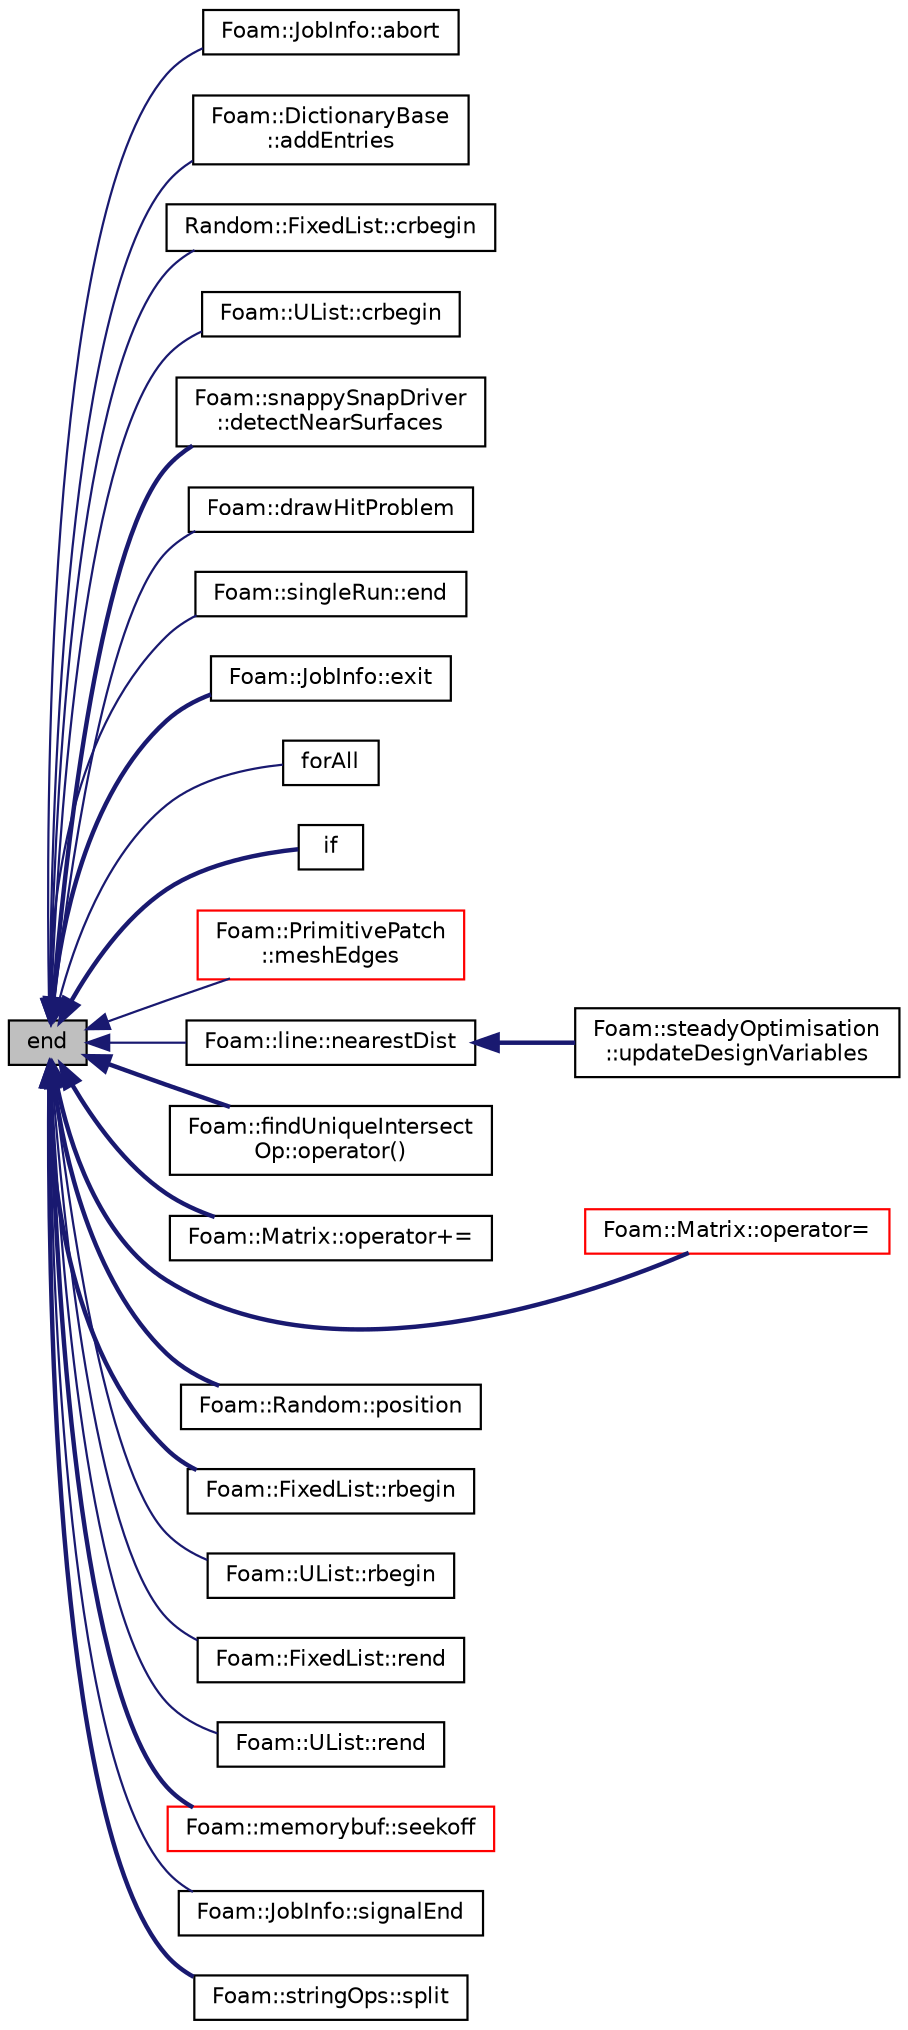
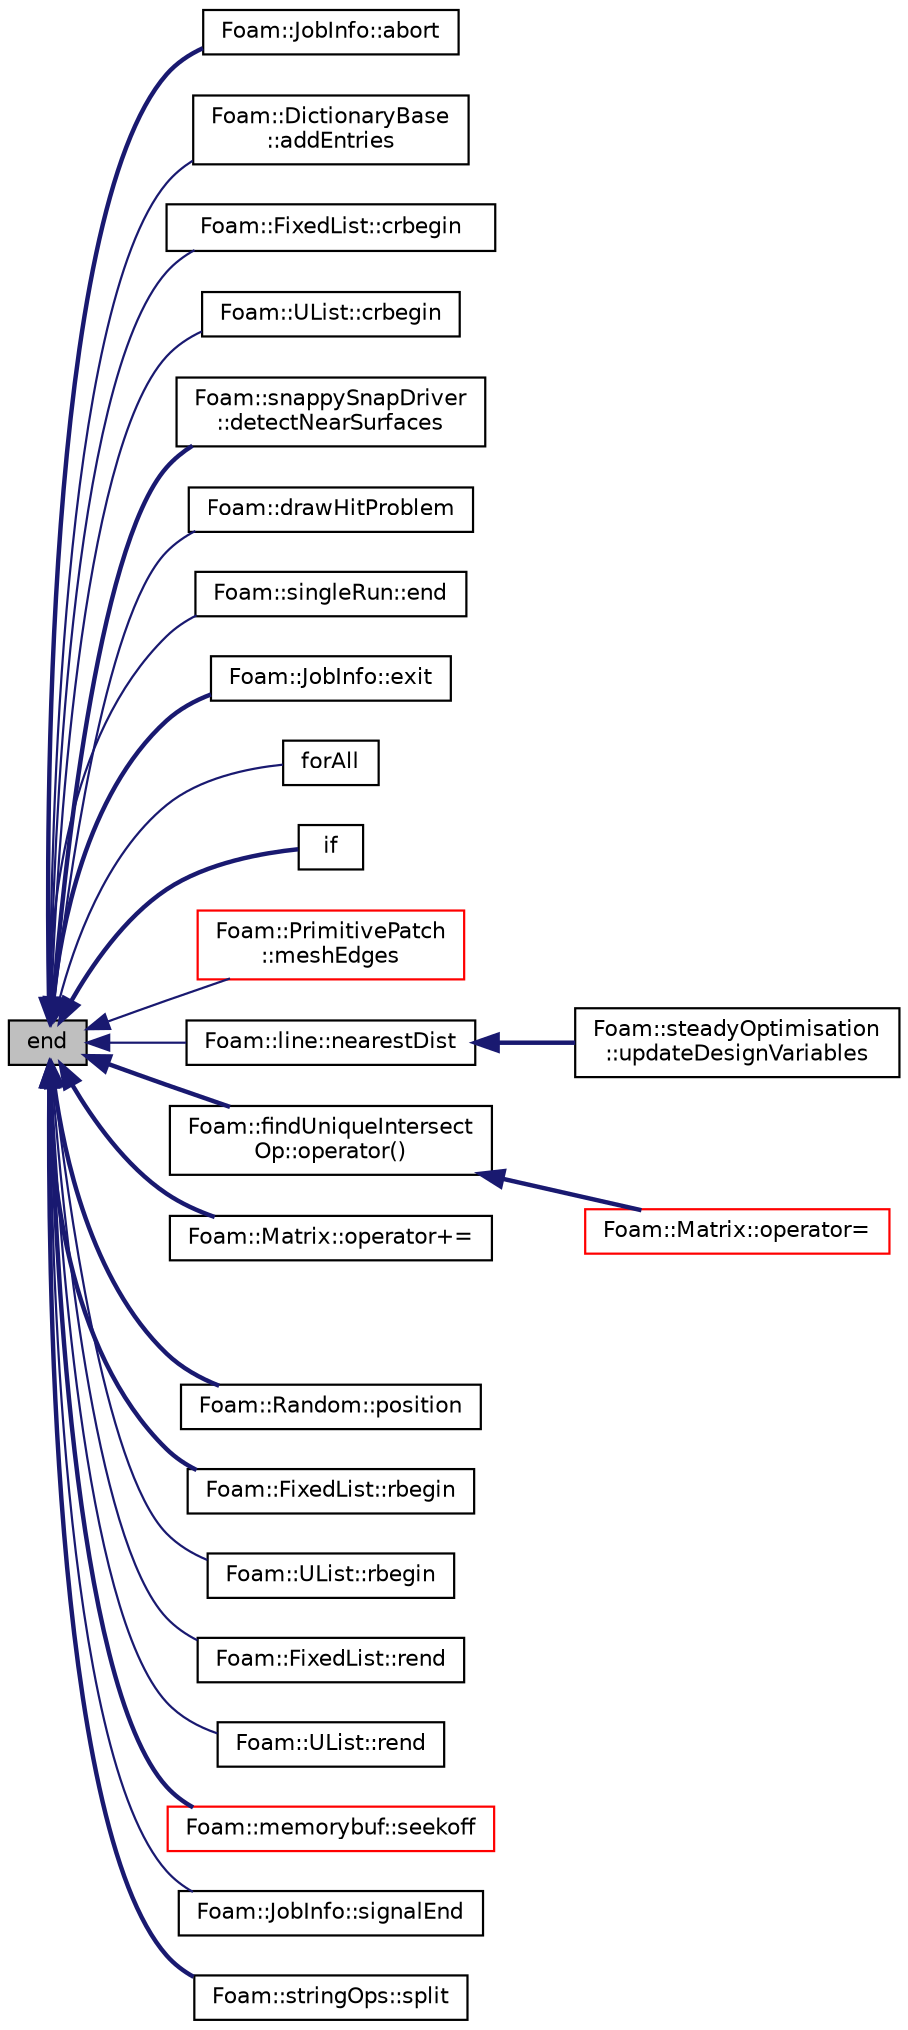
(331, 228) -> (331, 228)
(63, 506) -> (63, 506)
(315, 1327) -> (572, 1194)
